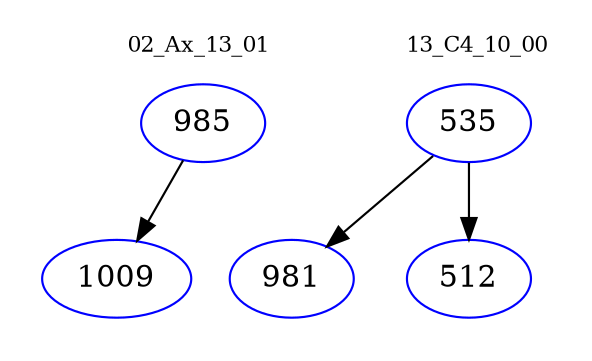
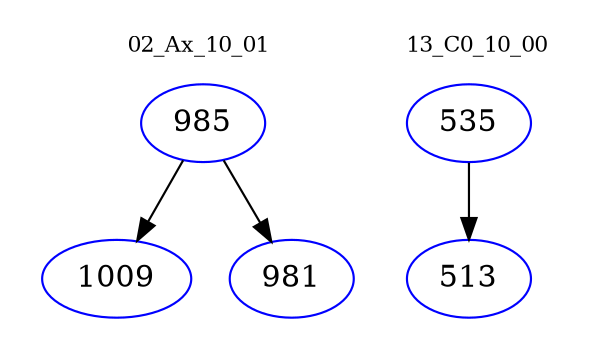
(199, 46) -> (199, 46)
(478, 46) -> (478, 46)
(404, 181) -> (242, 192)
(469, 279) -> (469, 279)
